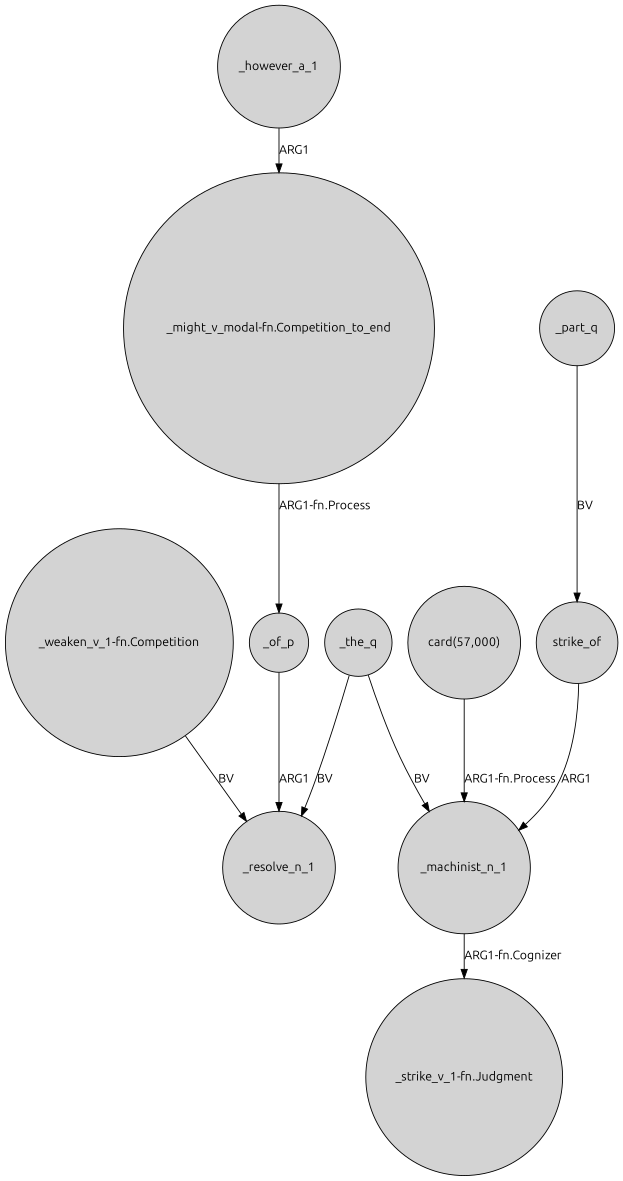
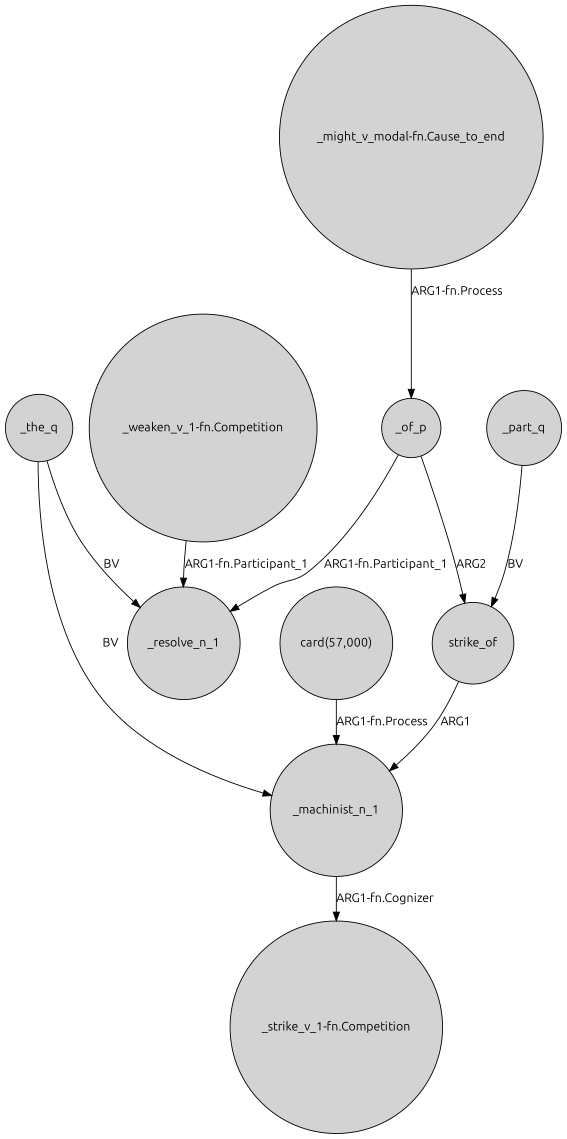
(279, 67) -> none
(279, 328) -> (411, 137)
none -> (444, 525)
(227, 779) -> (247, 565)
(294, 779) -> (386, 565)
(464, 1077) -> (336, 1027)
